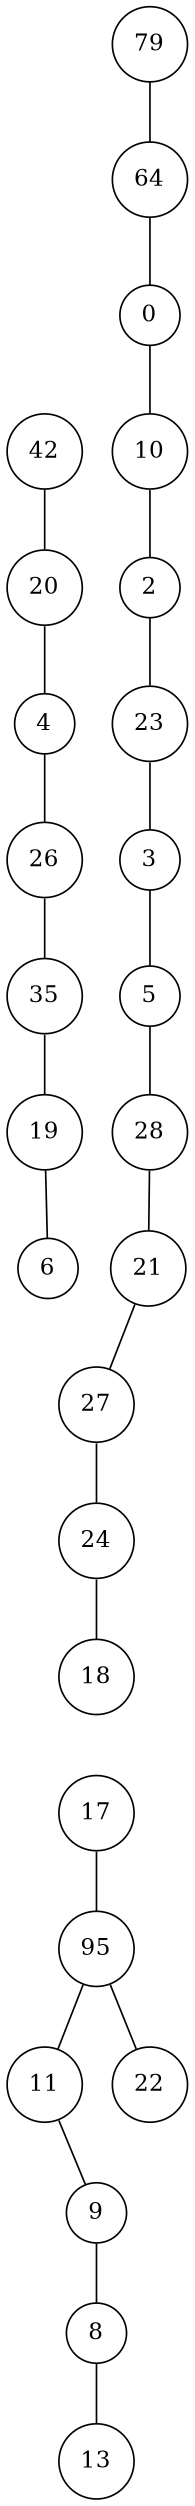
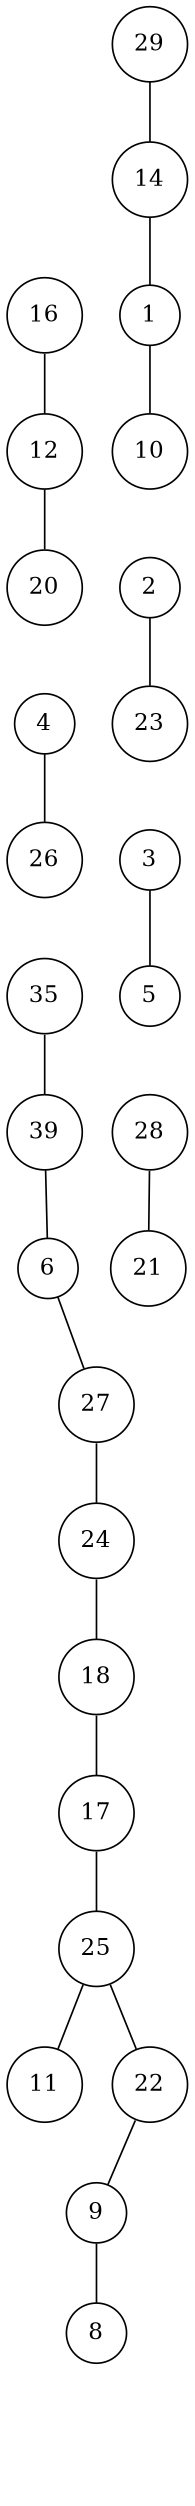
(150, 44) -> (150, 44)
(150, 180) -> (150, 180)
none -> (45, 315)
(150, 315) -> (150, 315)
(45, 451) -> (45, 451)
(150, 524) -> none
(45, 660) -> none
(150, 796) -> none
(45, 928) -> none
(150, 1060) -> none
(45, 1132) -> (45, 1132)
(122, 1337) -> (71, 1333)
none -> (96, 1745)
(96, 1949) -> (96, 1949)
(72, 2153) -> (122, 2153)
(96, 2461) -> none
